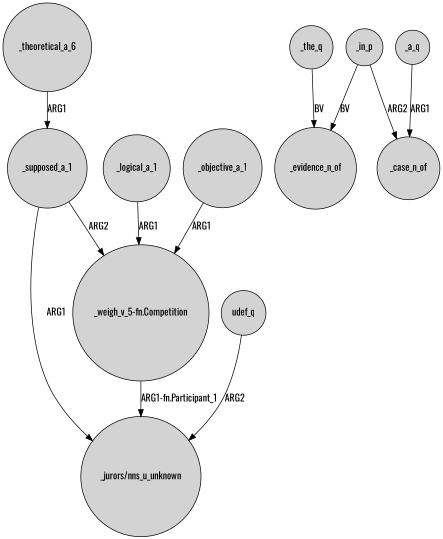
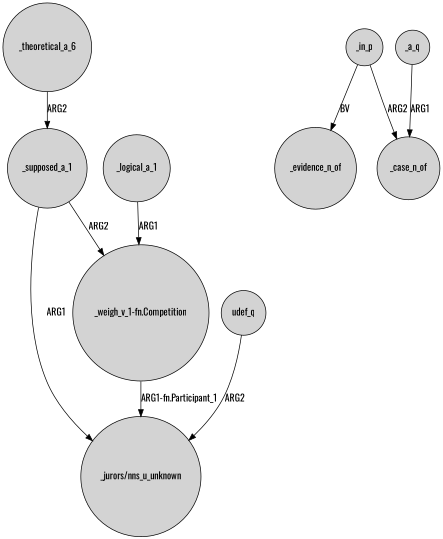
(311, 47) -> none
(57, 110) -> (57, 110)
(223, 168) -> none
(141, 313) -> (141, 313)
